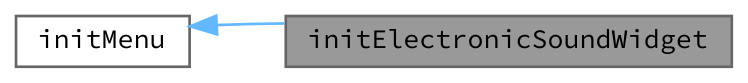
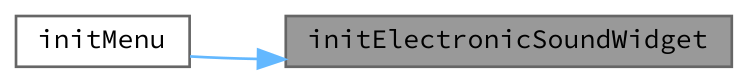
(251, 24) -> (224, 58)
